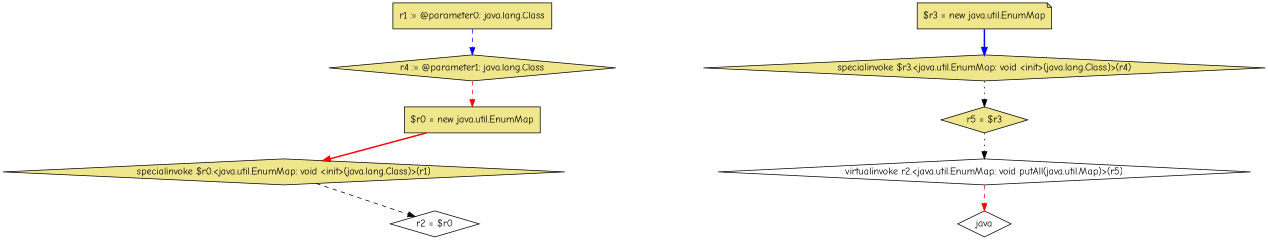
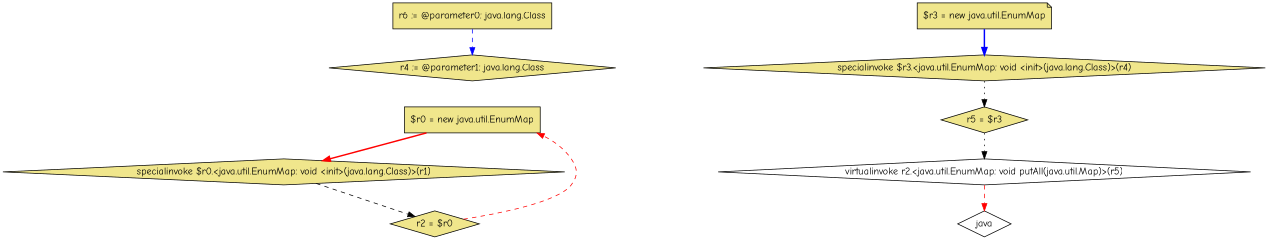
(472, 16) -> (472, 16)
(472, 90) -> (550, 198)
(435, 224) -> (435, 224)
